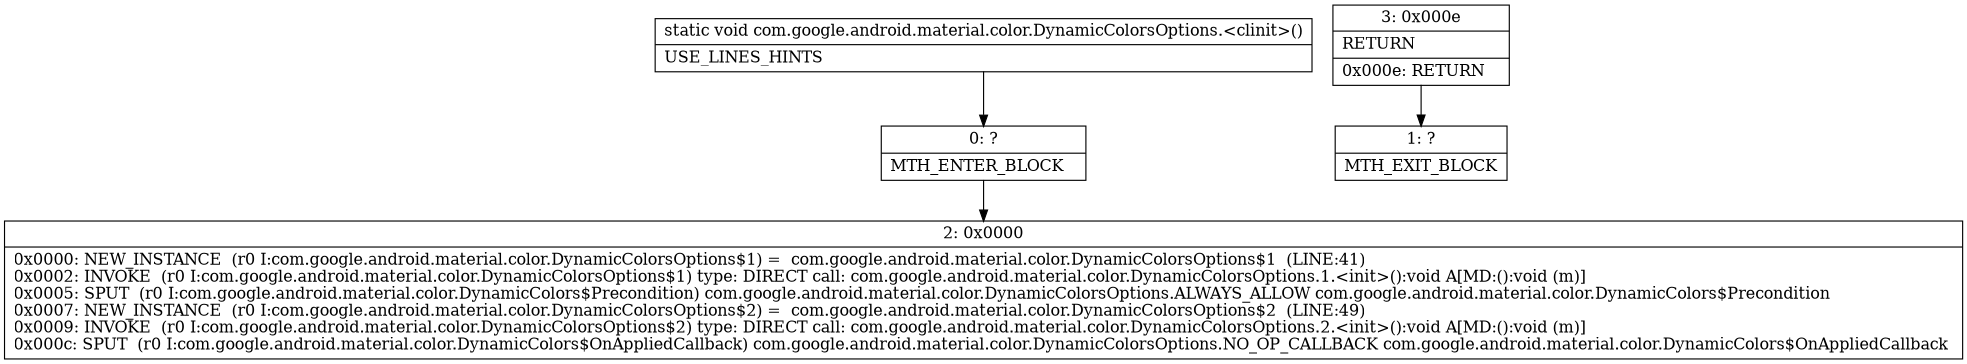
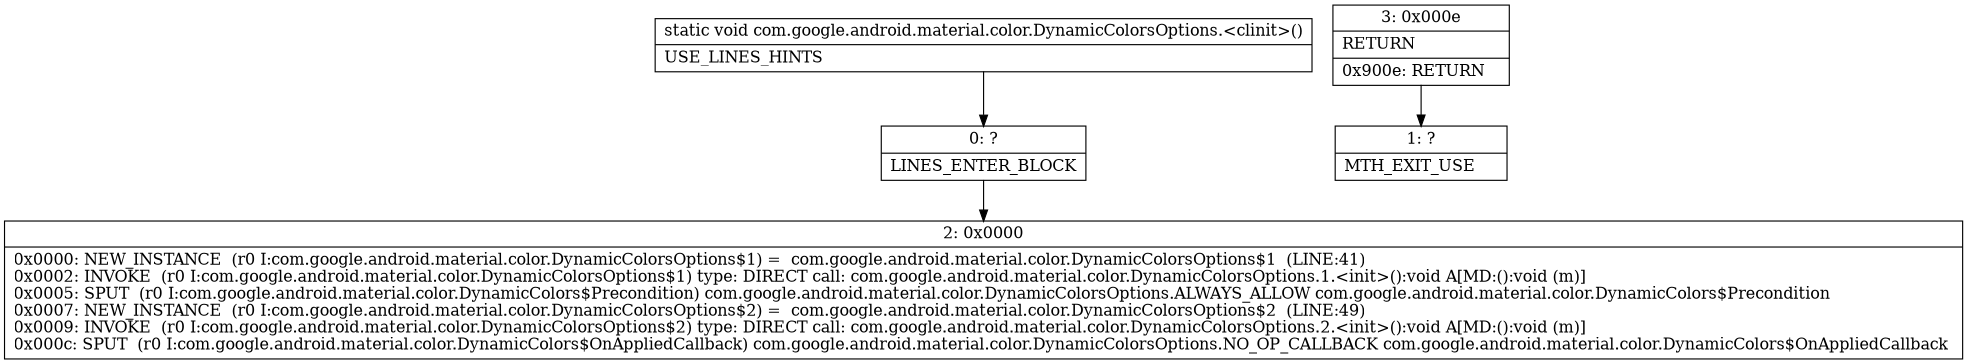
(1421, 71) -> (1421, 71)
(977, 166) -> (984, 166)
(1421, 166) -> (1410, 166)
